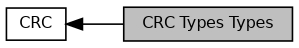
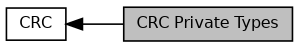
(208, 24) -> (208, 24)
